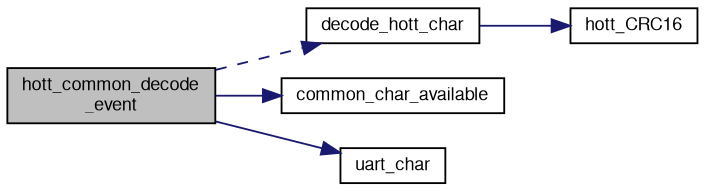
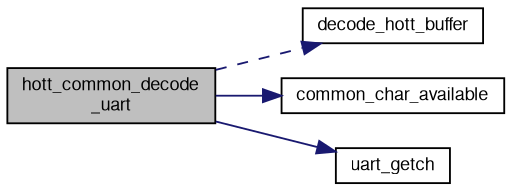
(393, 26) -> (393, 26)
(634, 26) -> none
(111, 96) -> (111, 96)
(393, 166) -> (393, 166)
